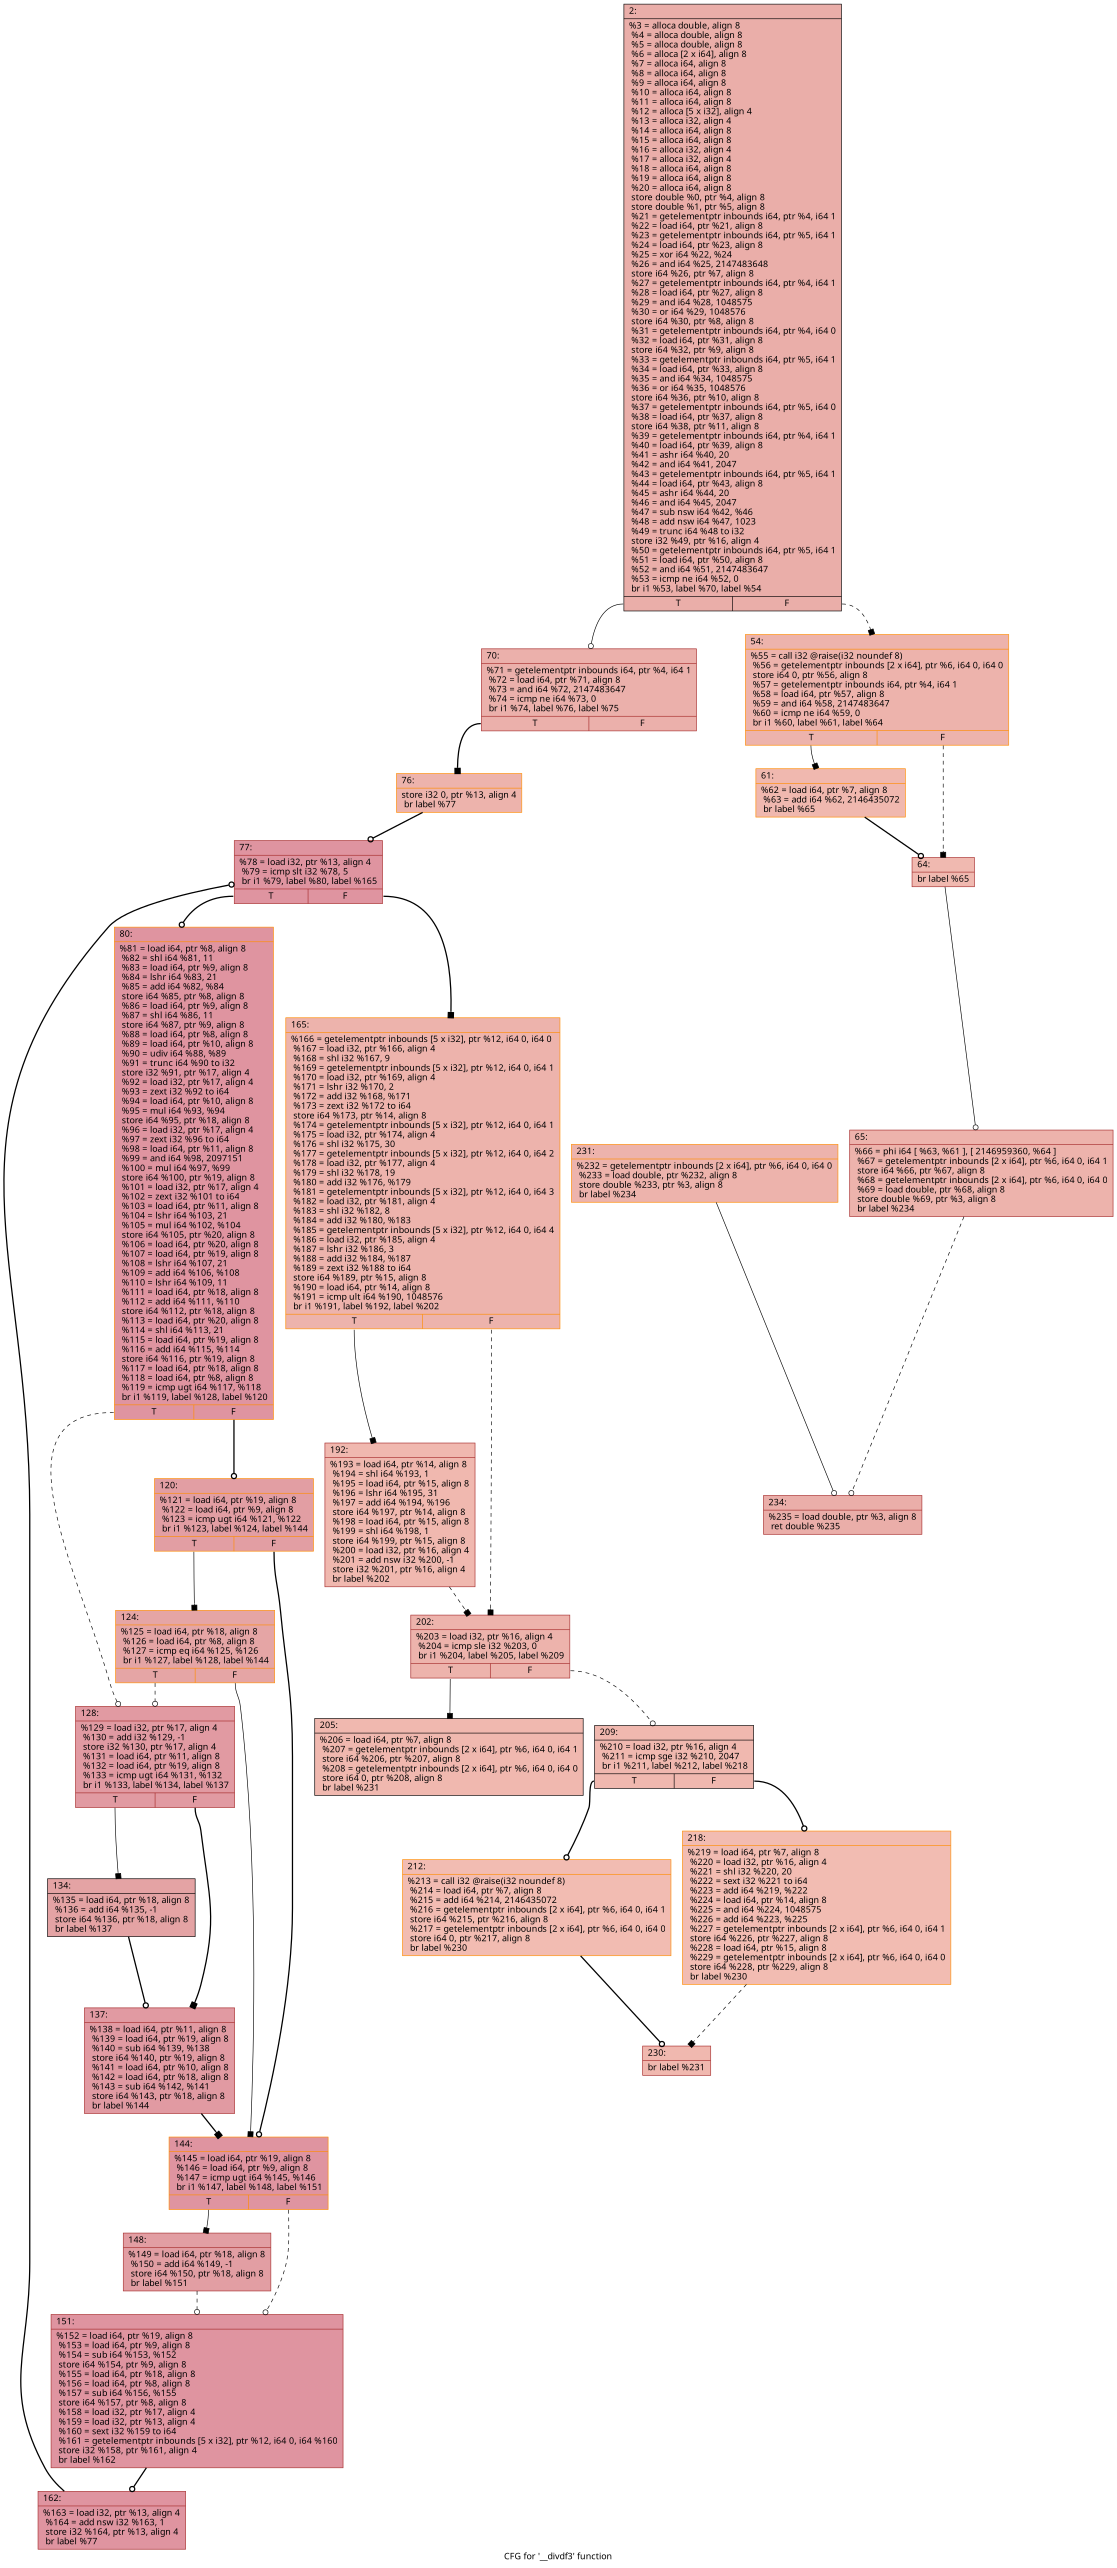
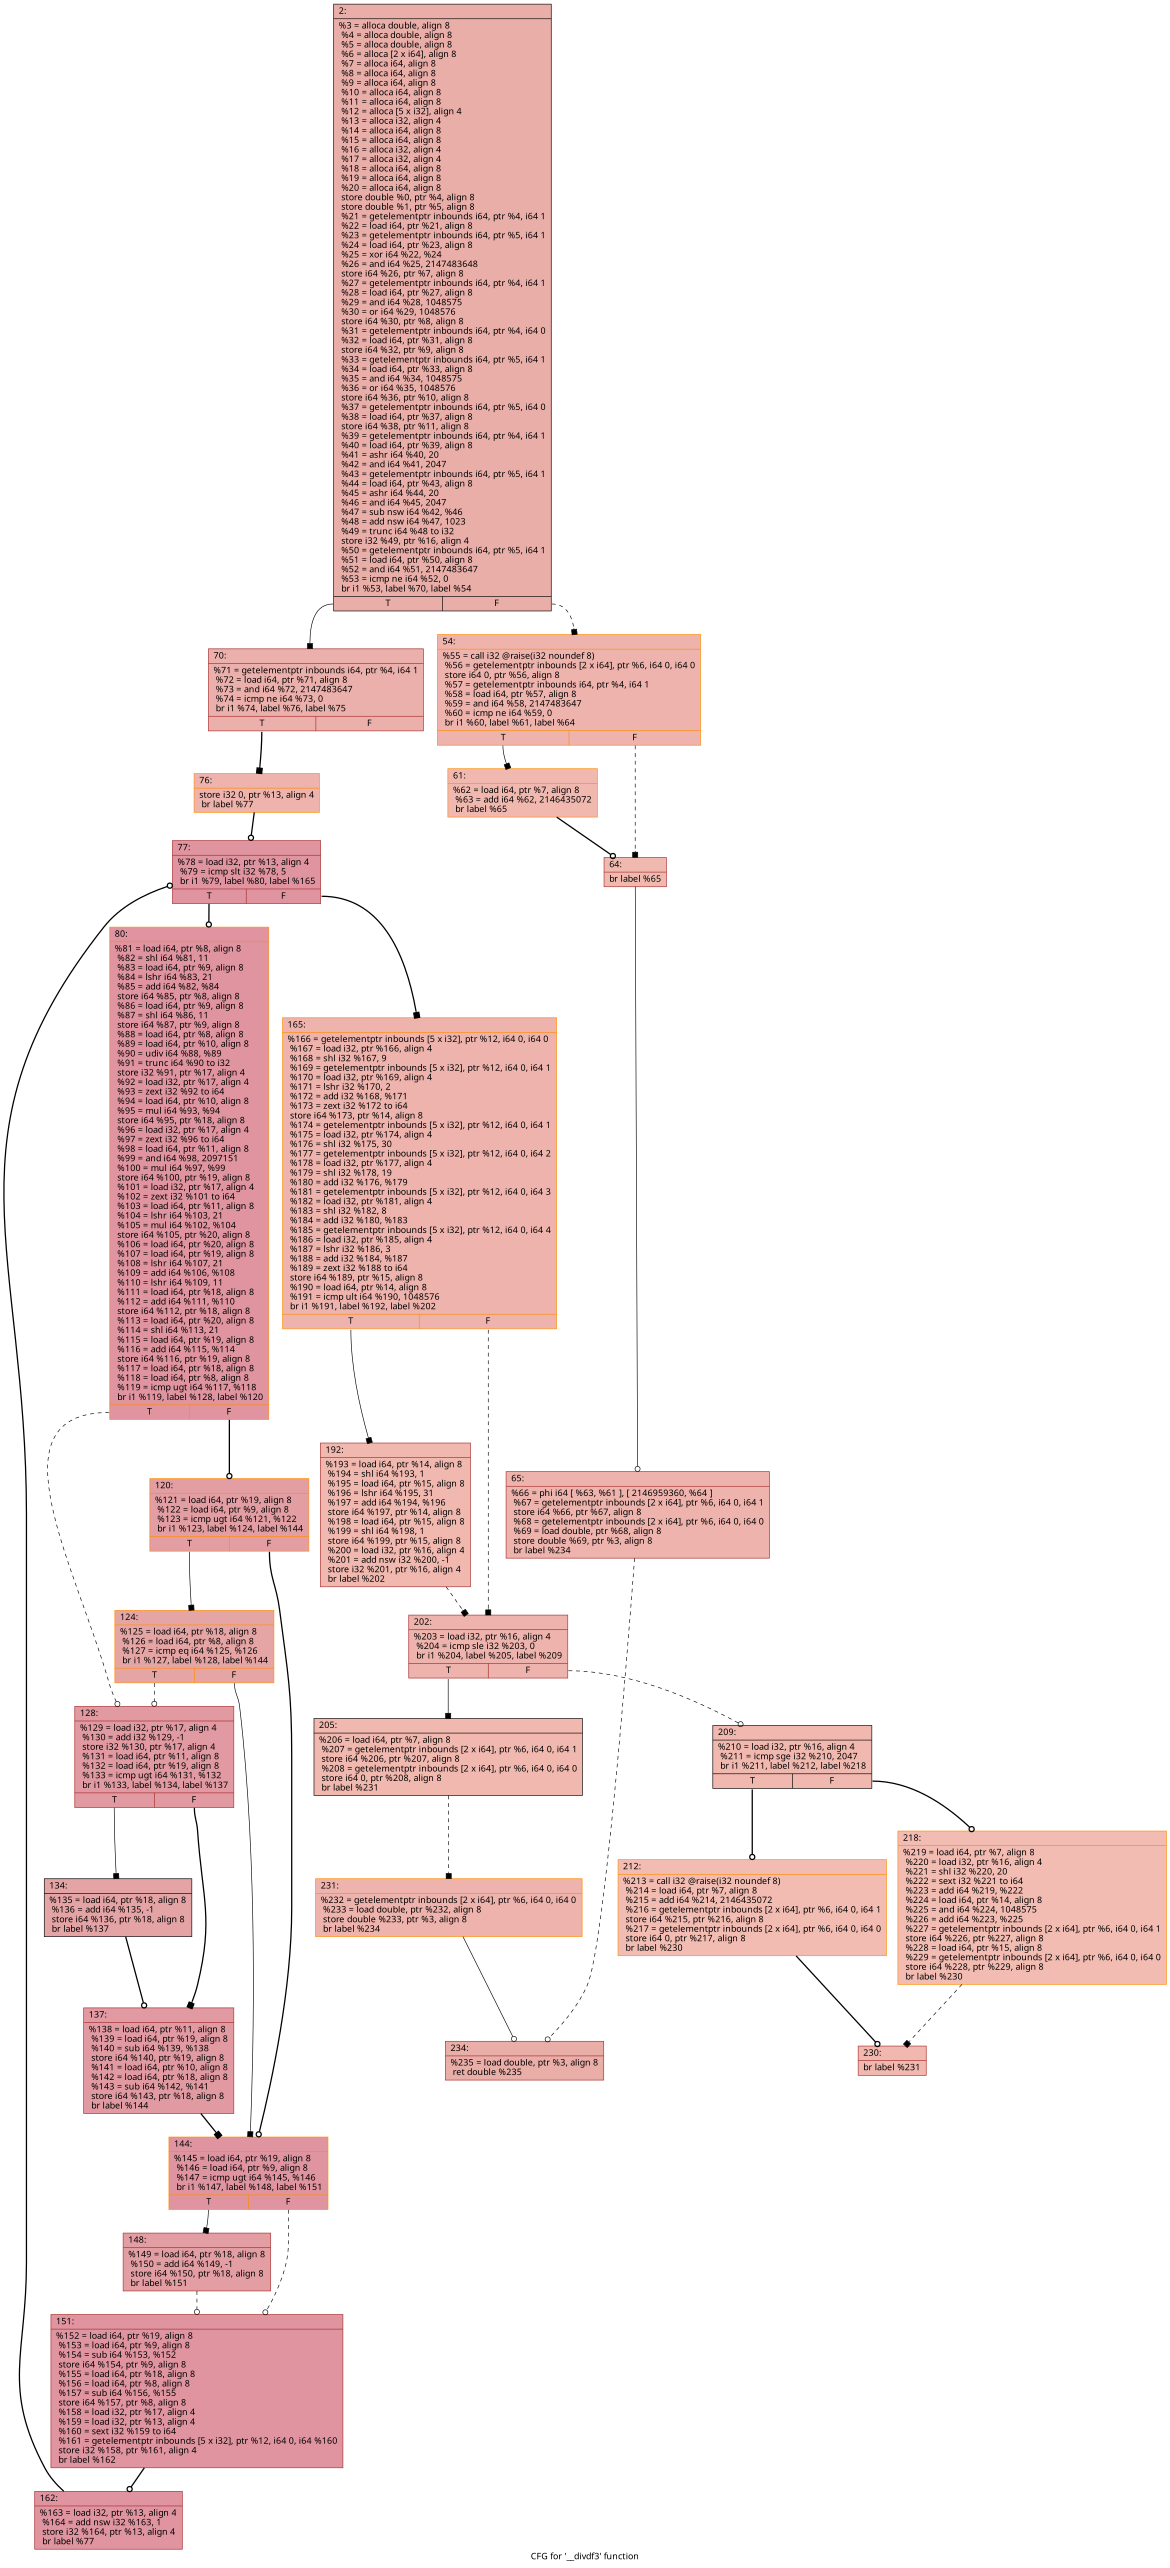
(601, 618) -> (314, 618)
none -> (449, 1834)
